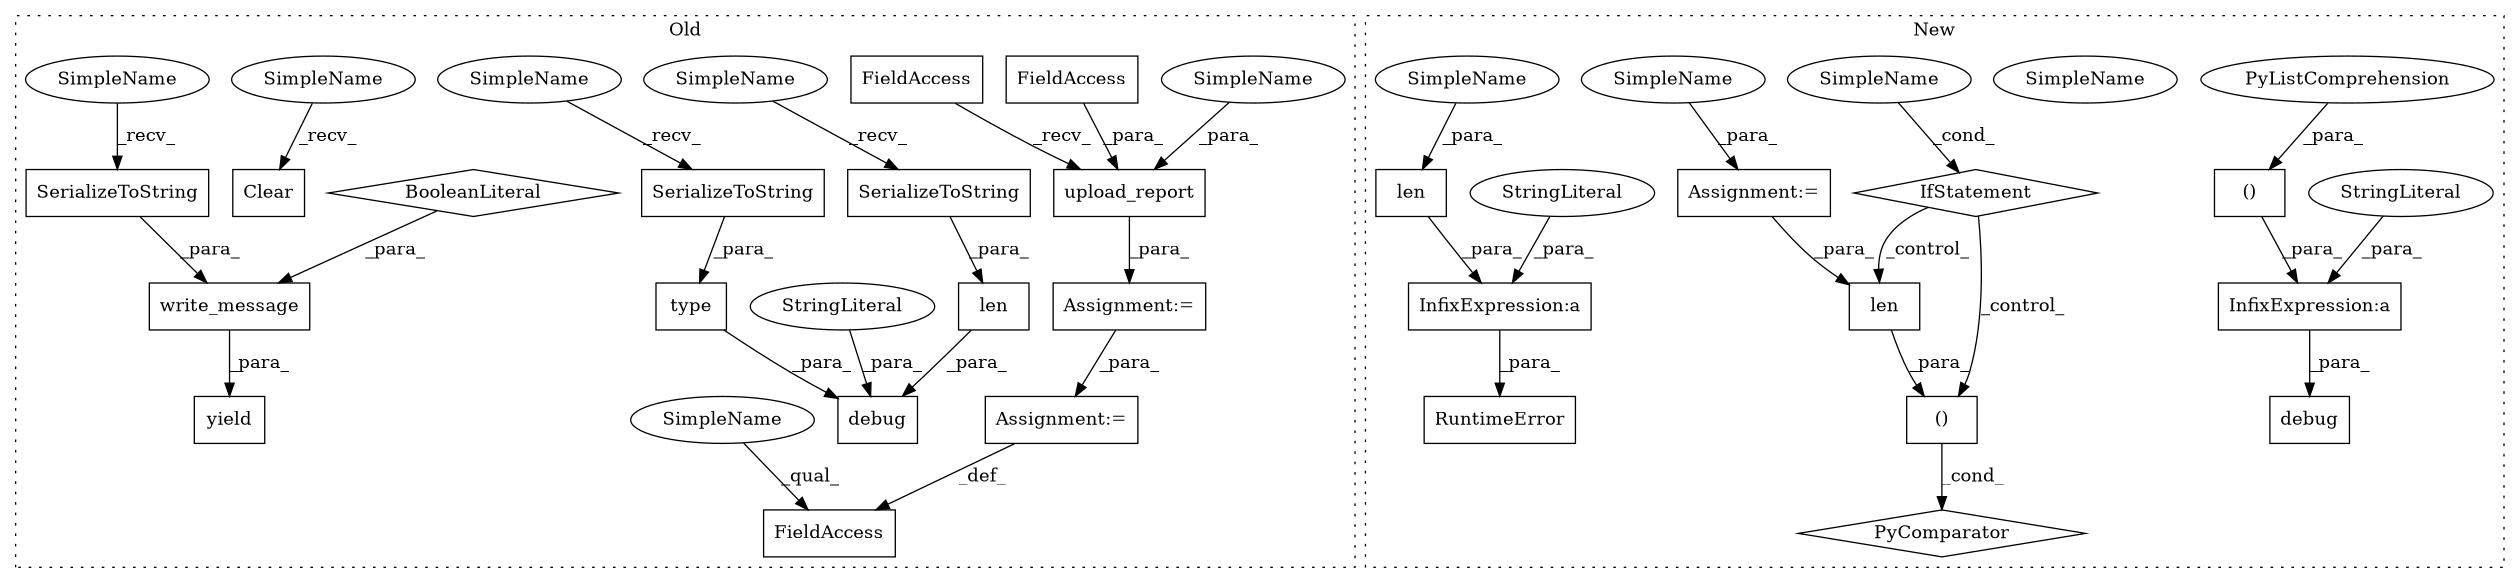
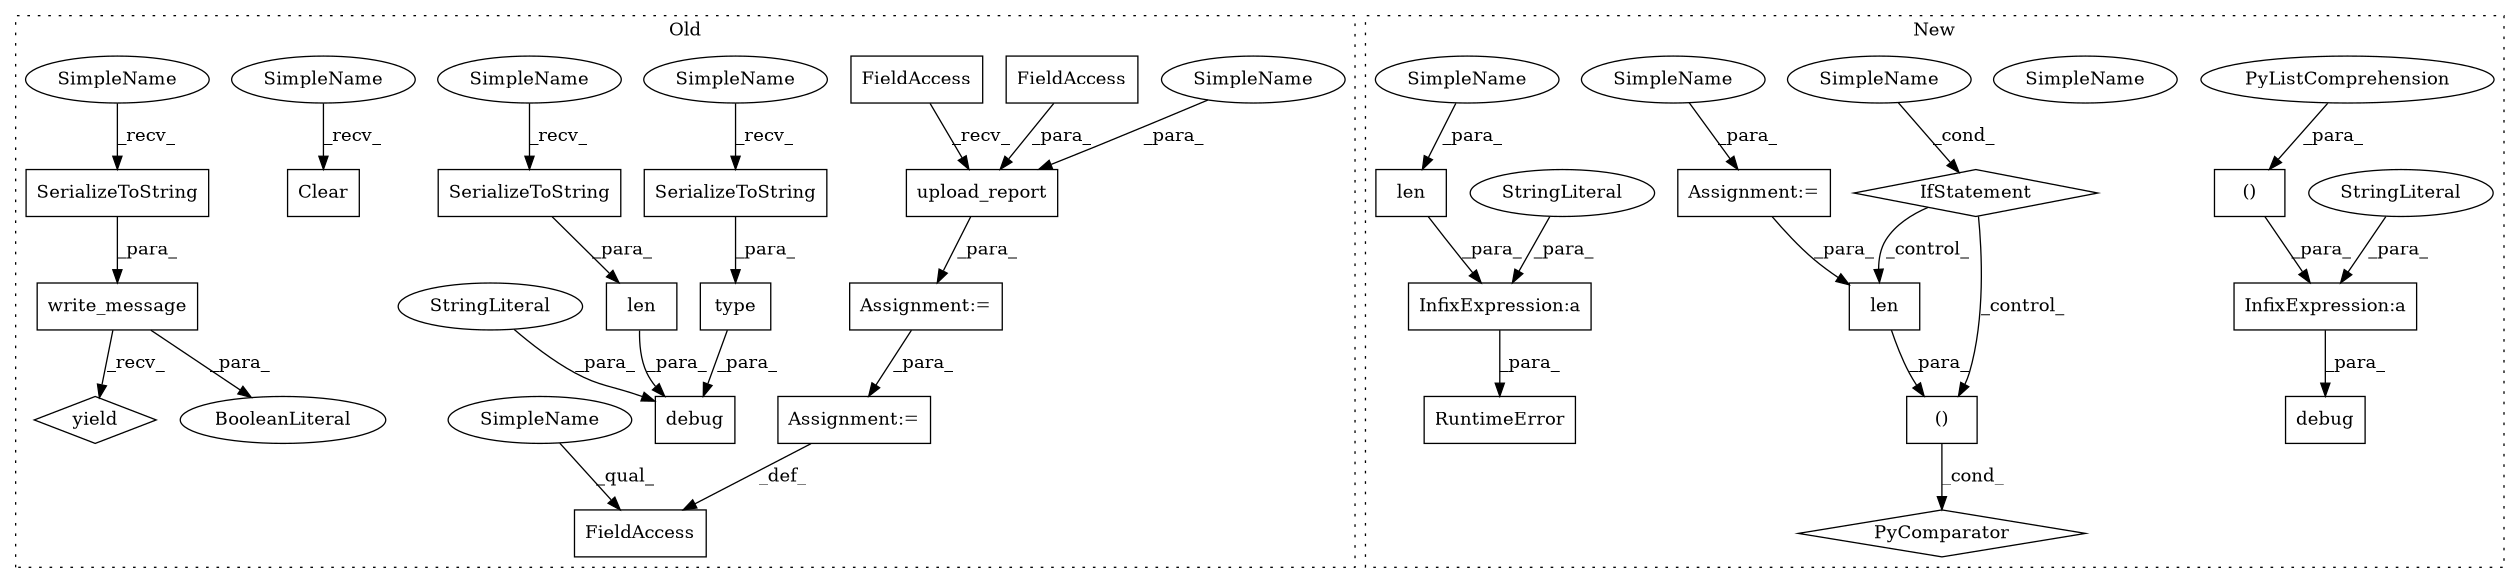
(473, 193) -> (283, 420)
(364, 244) -> (196, 360)
(260, 363) -> (136, 363)
(230, 420) -> (95, 420)
